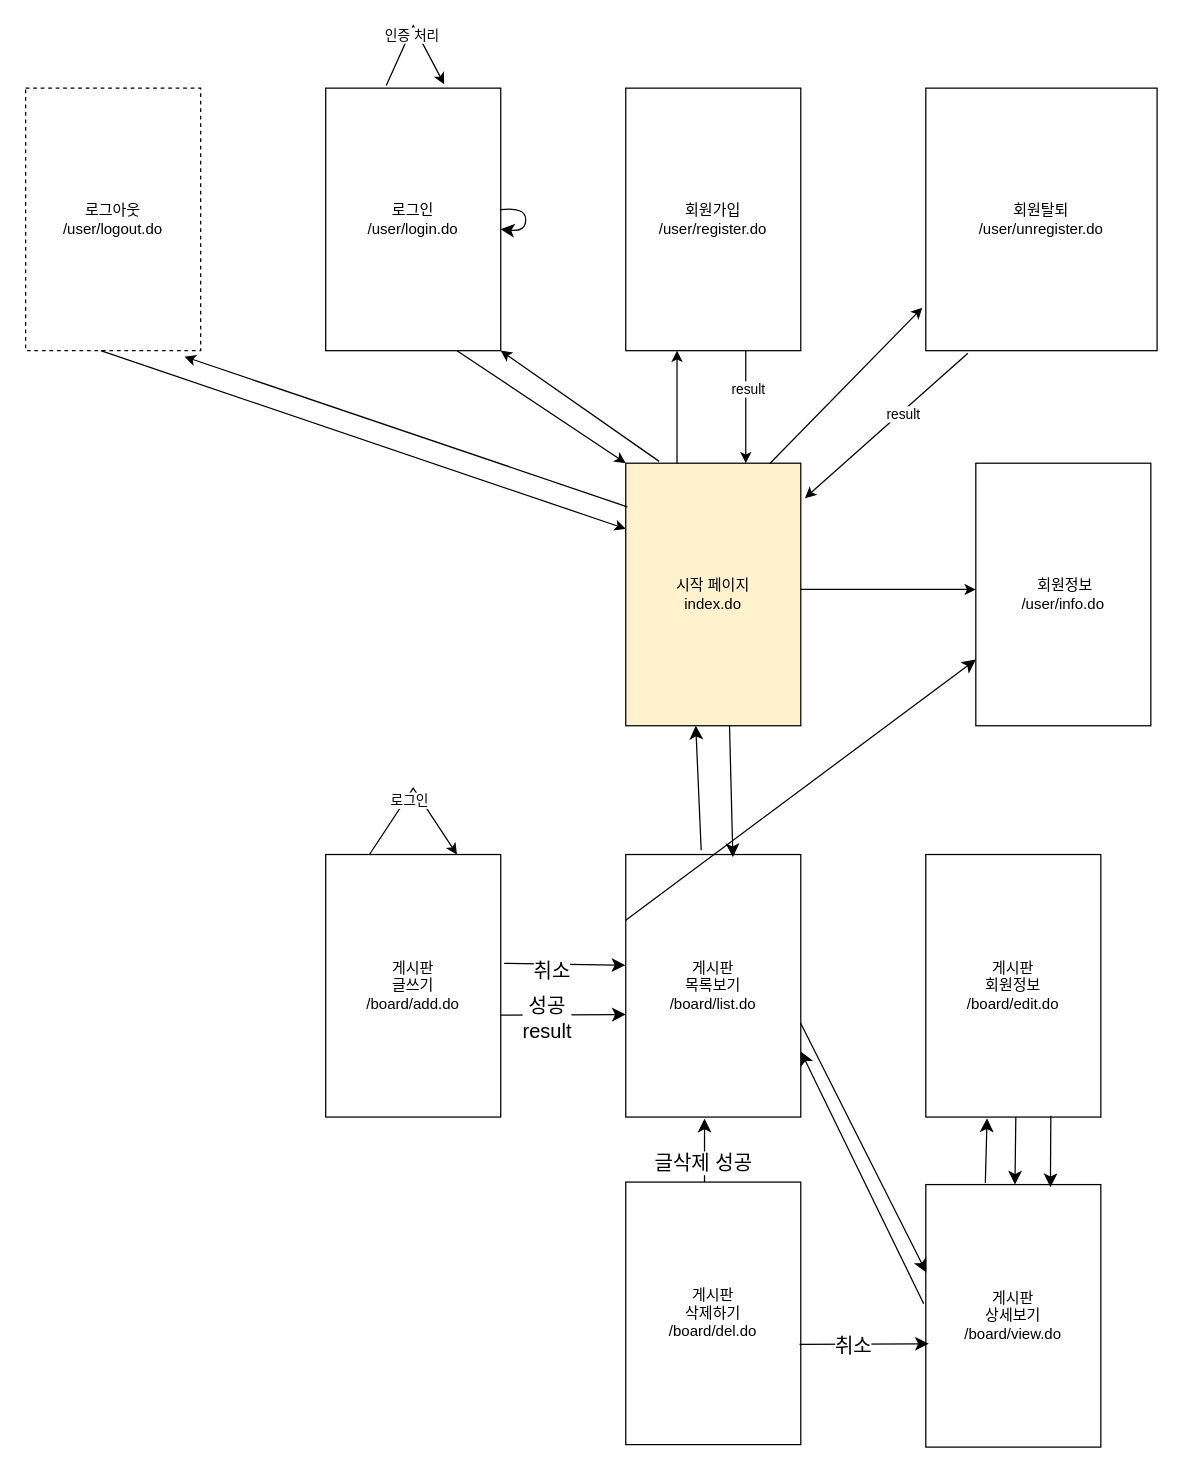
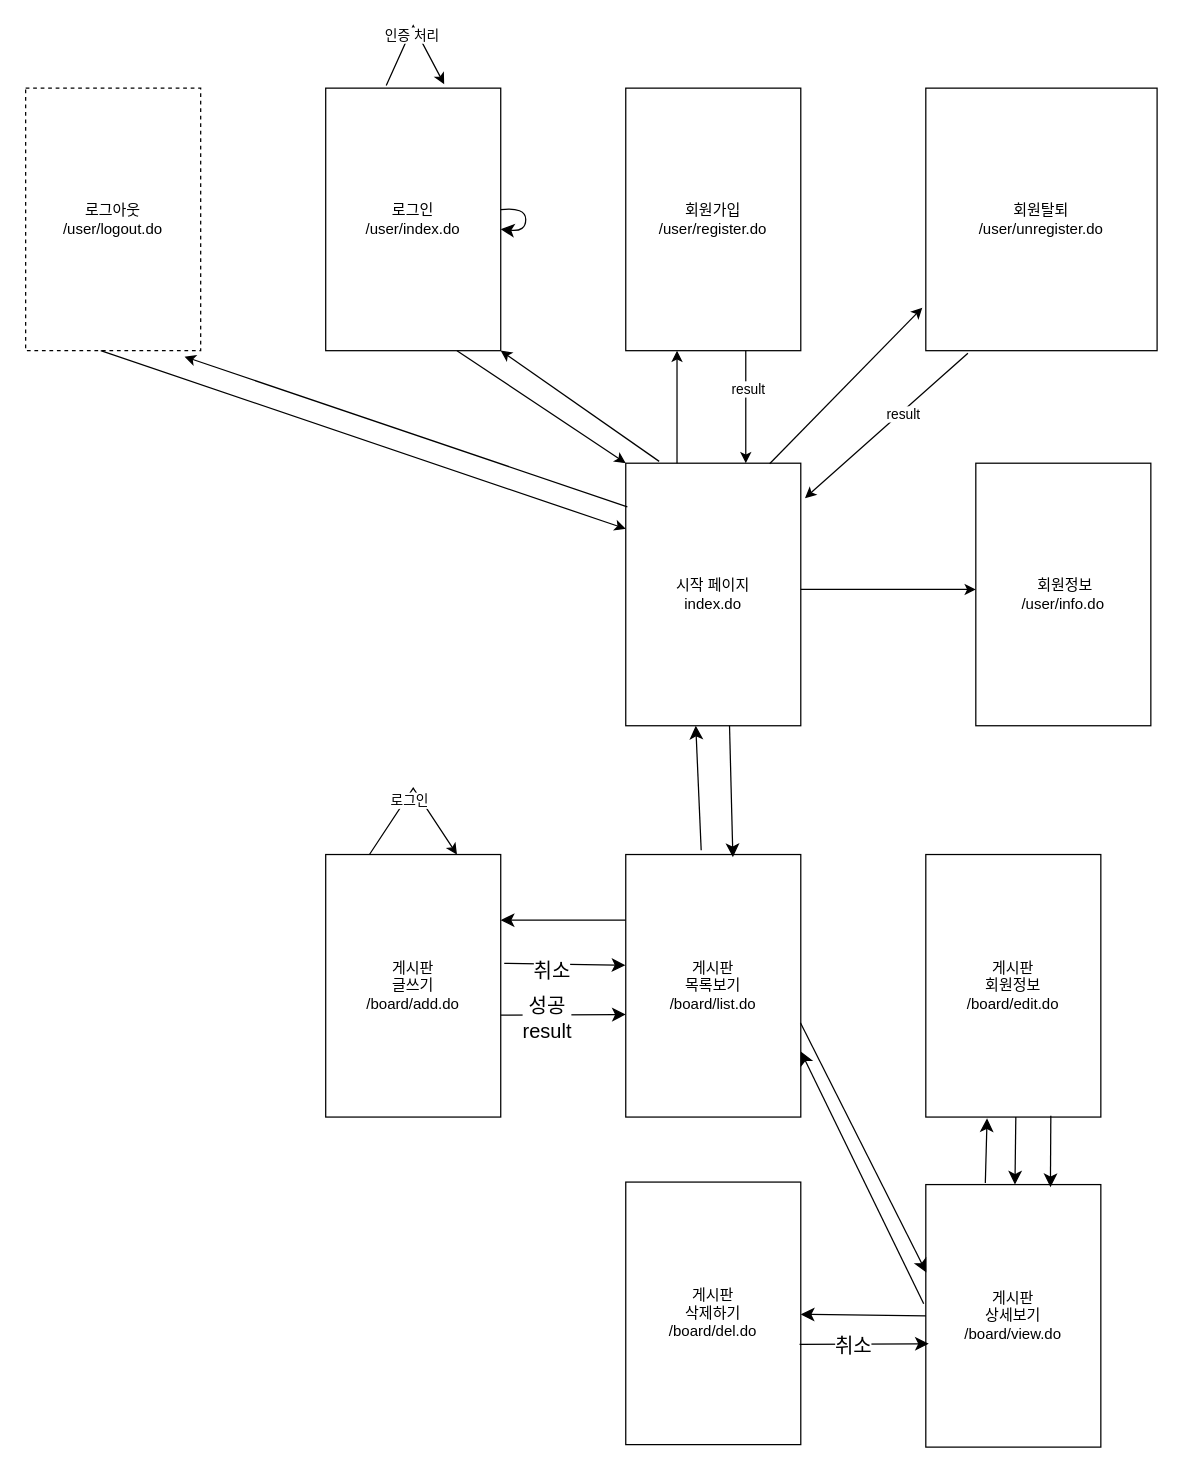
(413, 219) -> (413, 219)
(713, 594) -> (713, 594)
(797, 792) -> (567, 920)
(704, 1154) -> none
none -> (867, 1315)
